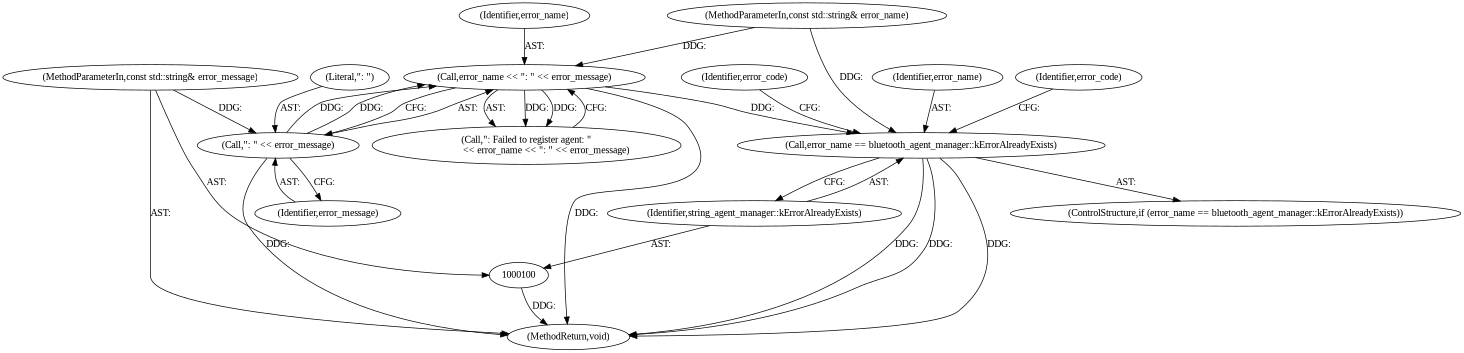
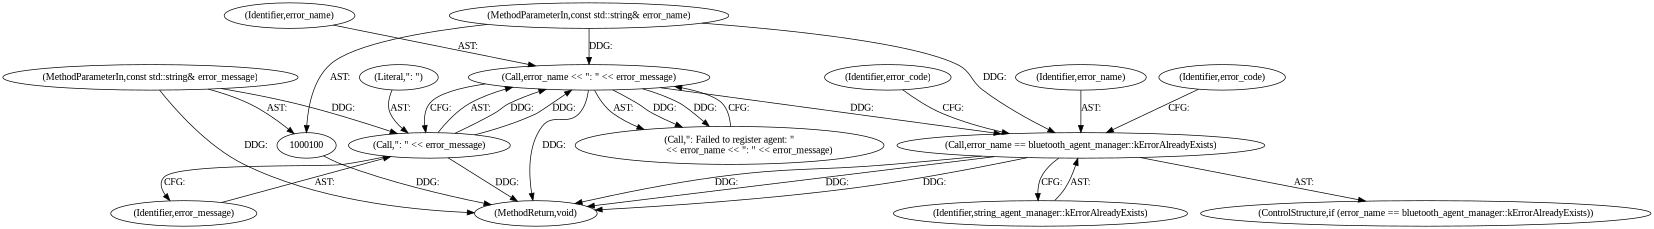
(162, 213) -> (257, 145)
(630, 246) -> (374, 44)
